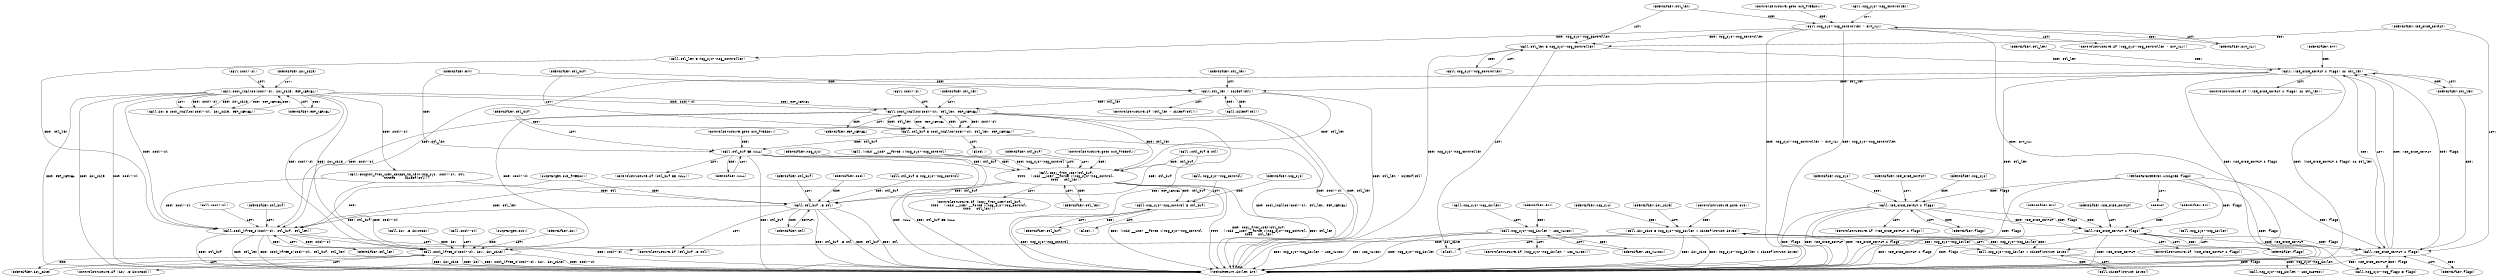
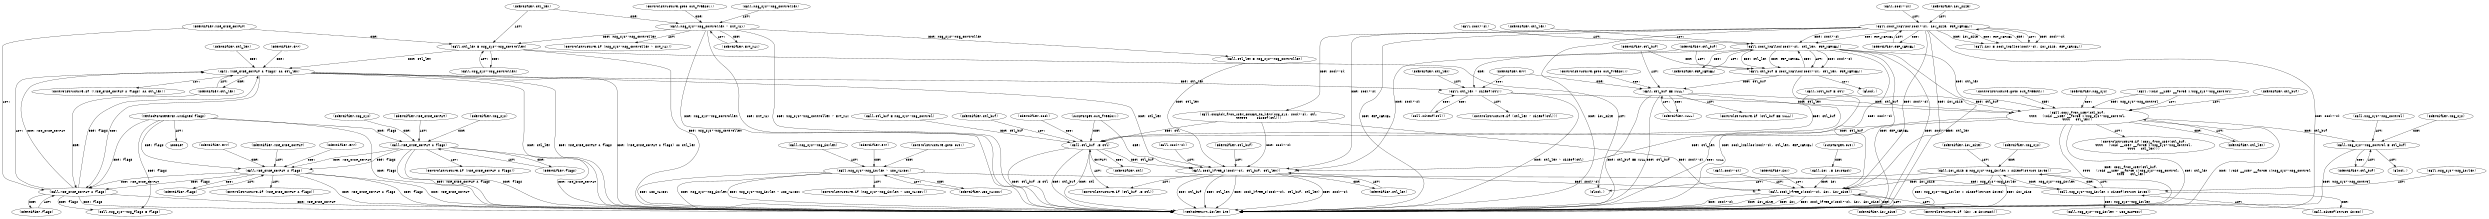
(1087, 101) -> none
(1704, 218) -> (907, 158)
(489, 241) -> (1835, 157)
